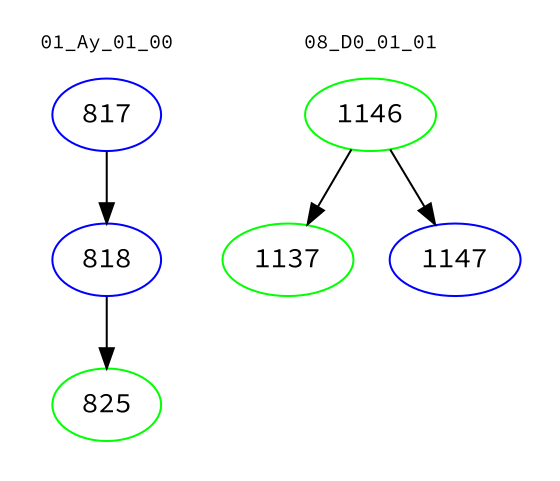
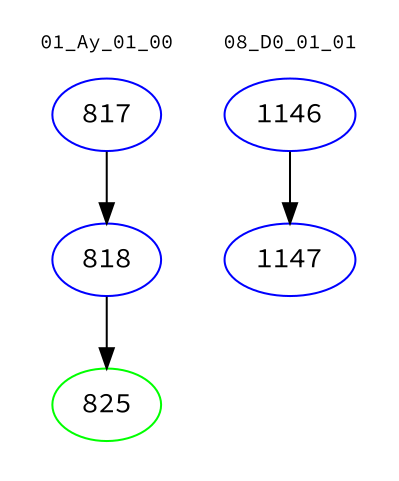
(371, 115) -> (290, 115)
(288, 260) -> none
